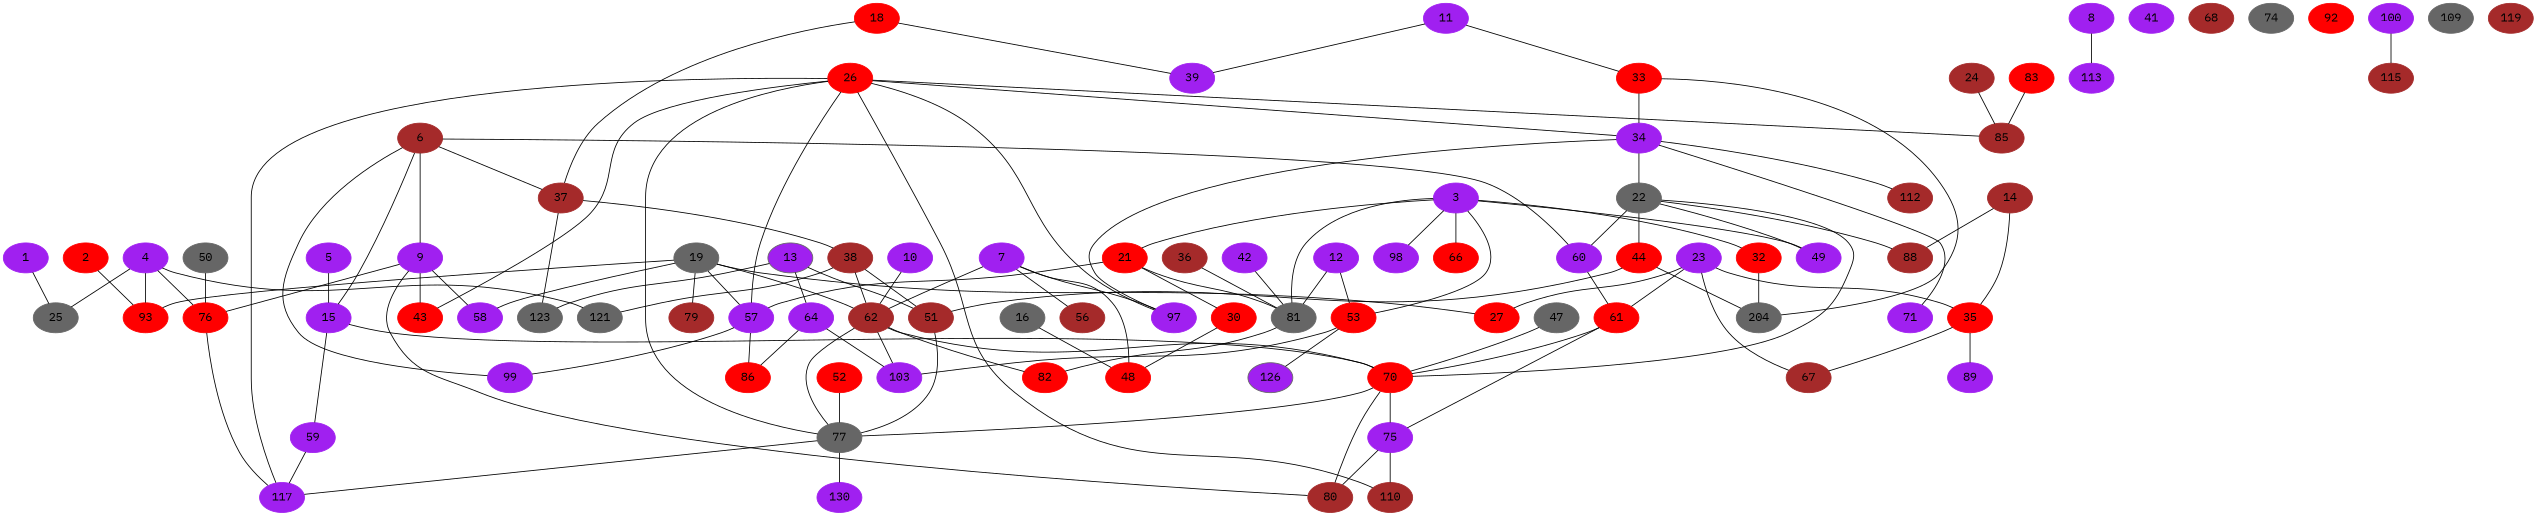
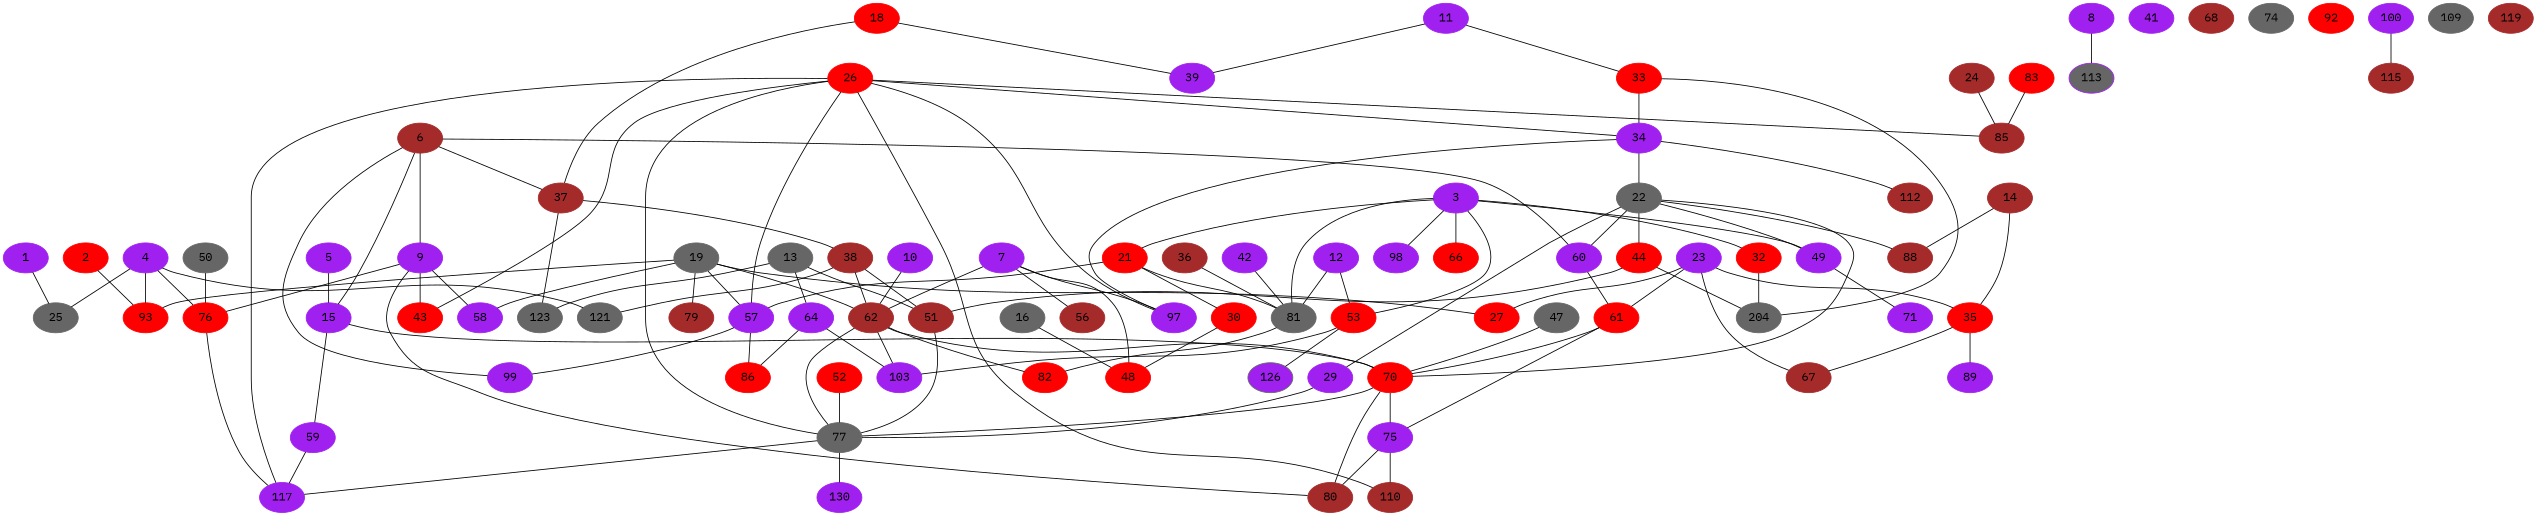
(2092, 78) -> (2092, 78)
(1834, 202) -> (1857, 283)
(790, 258) -> (790, 258)
none -> (1330, 378)
